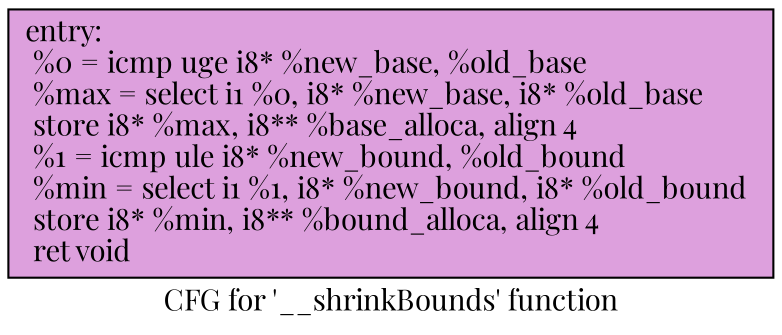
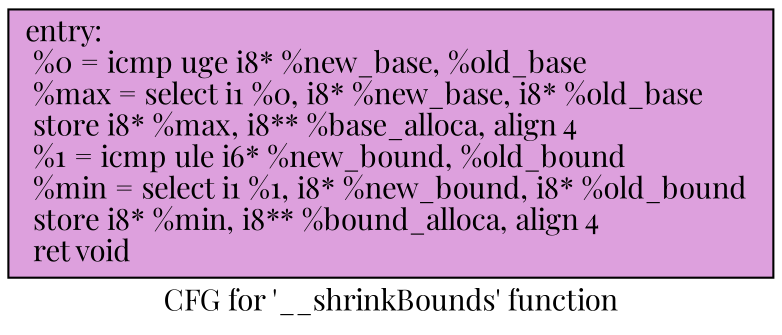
(330, 158) -> (330, 158)
